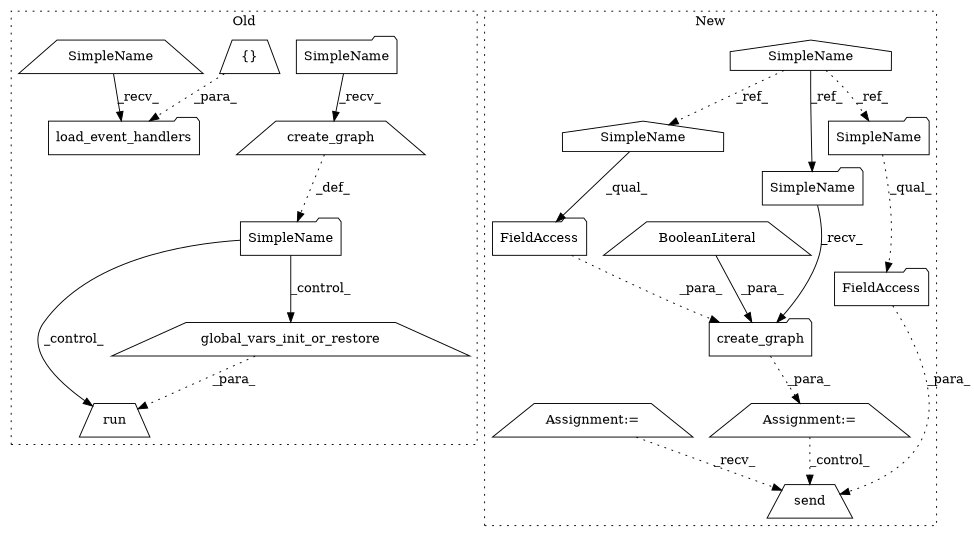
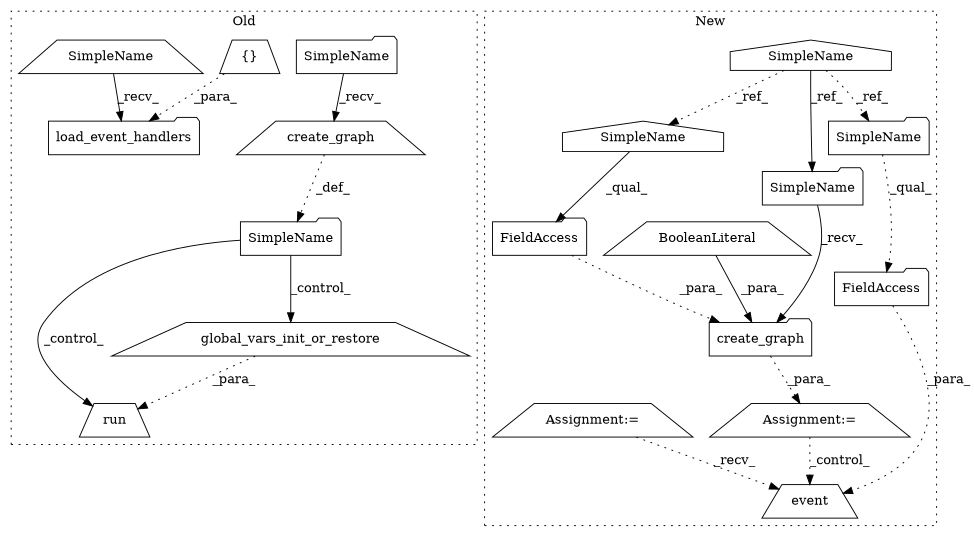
(810, 501) -> (810, 501)
